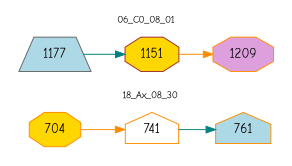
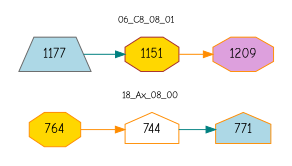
(146, 20) -> (146, 20)
(150, 96) -> (150, 96)
(55, 130) -> (55, 130)
(152, 130) -> (152, 130)
(243, 130) -> (243, 130)
